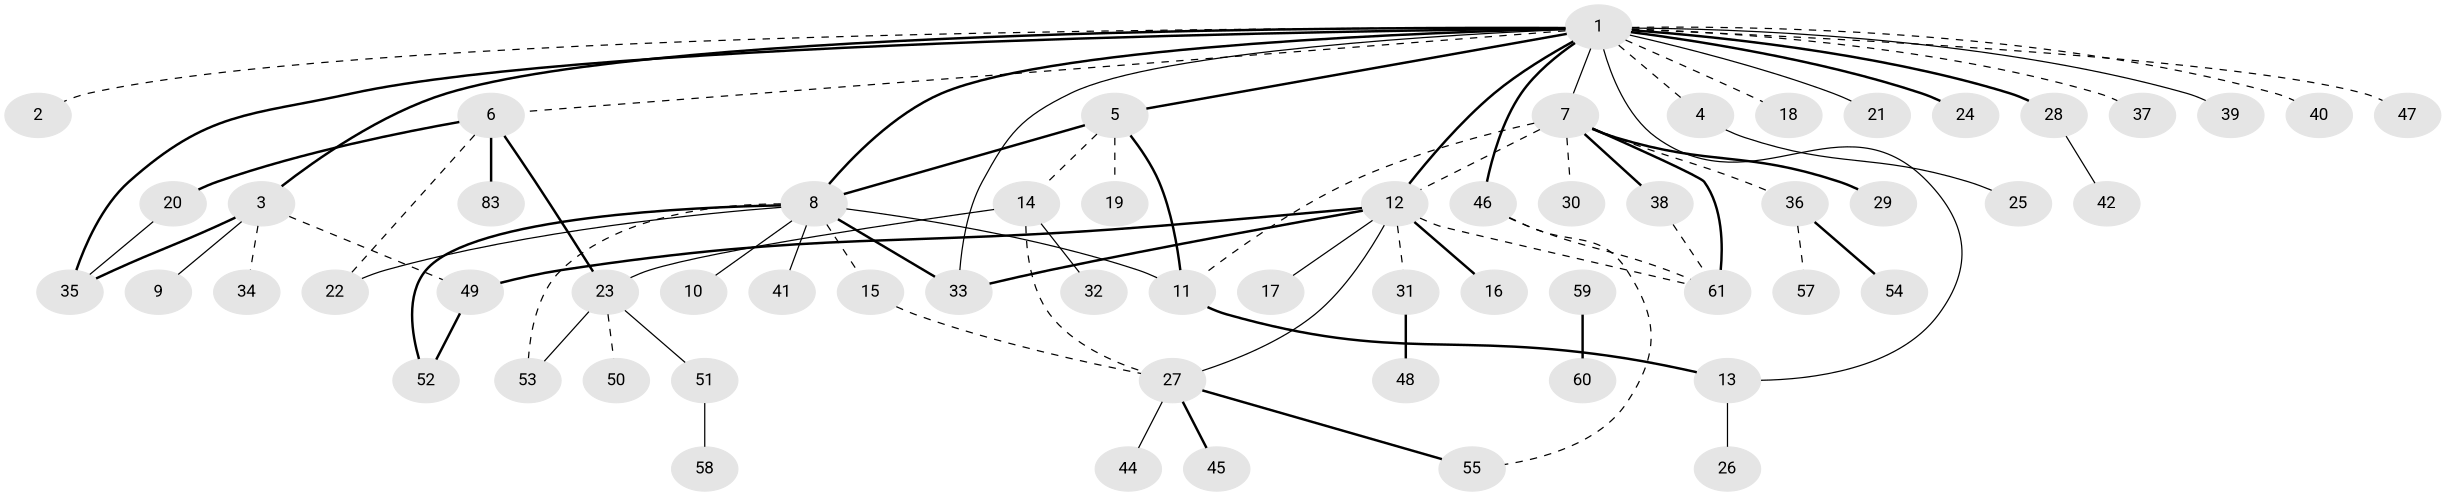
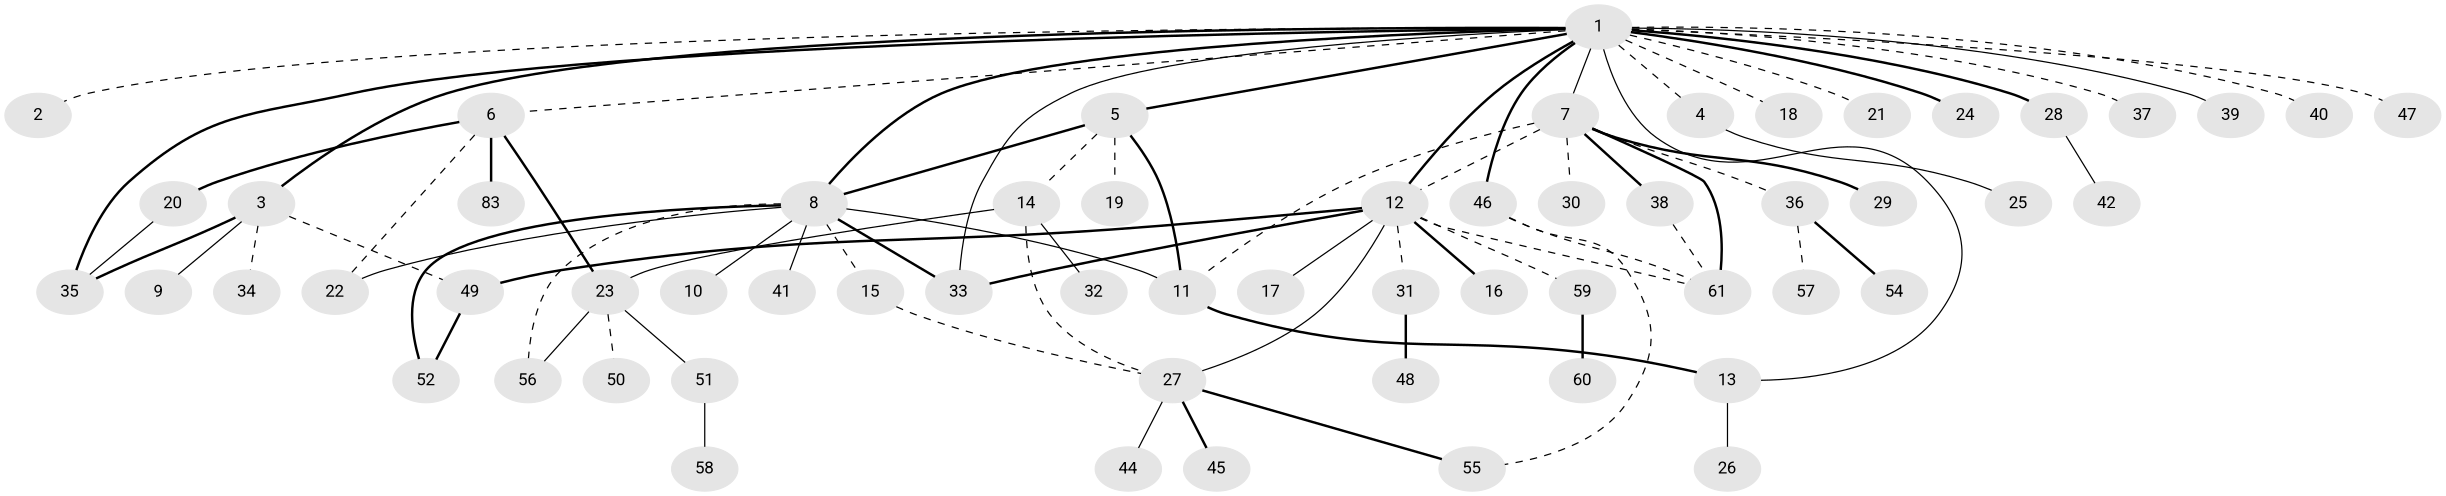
(1742, 64) -> (1742, 64)
none -> (1489, 248)
(528, 381) -> (528, 381)
